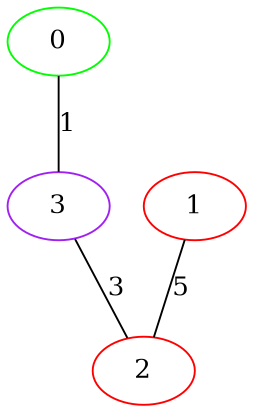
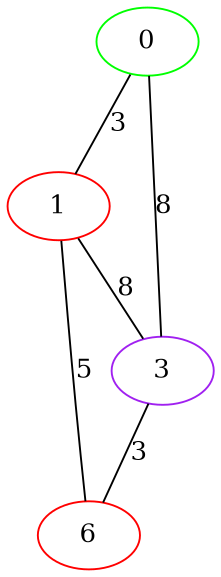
(68, 124) -> (165, 206)
none -> (103, 124)
none -> (111, 289)
(144, 371) -> (89, 535)
